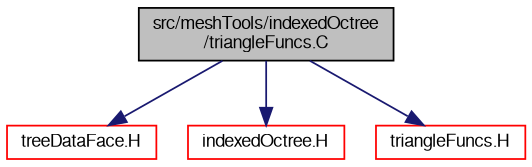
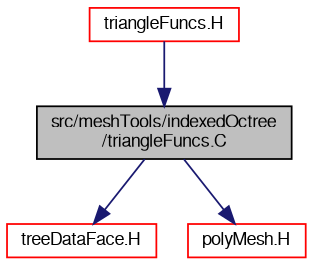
(359, 89) -> (164, 65)
(266, 142) -> (247, 241)
